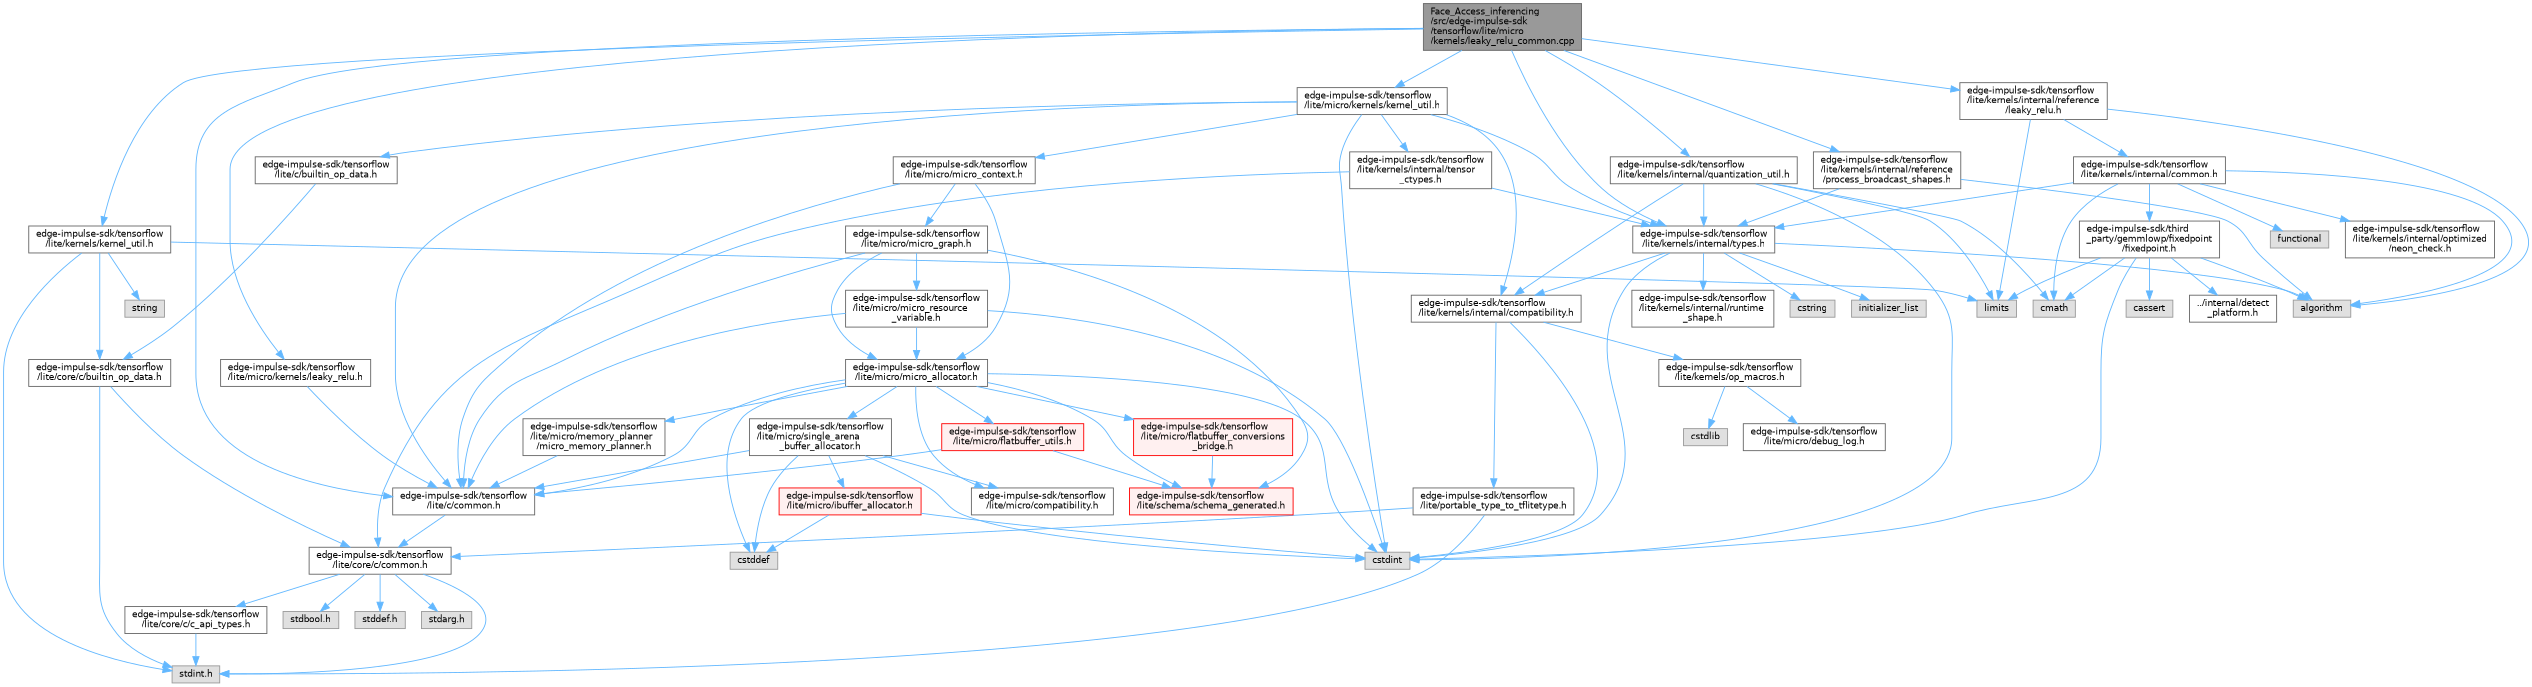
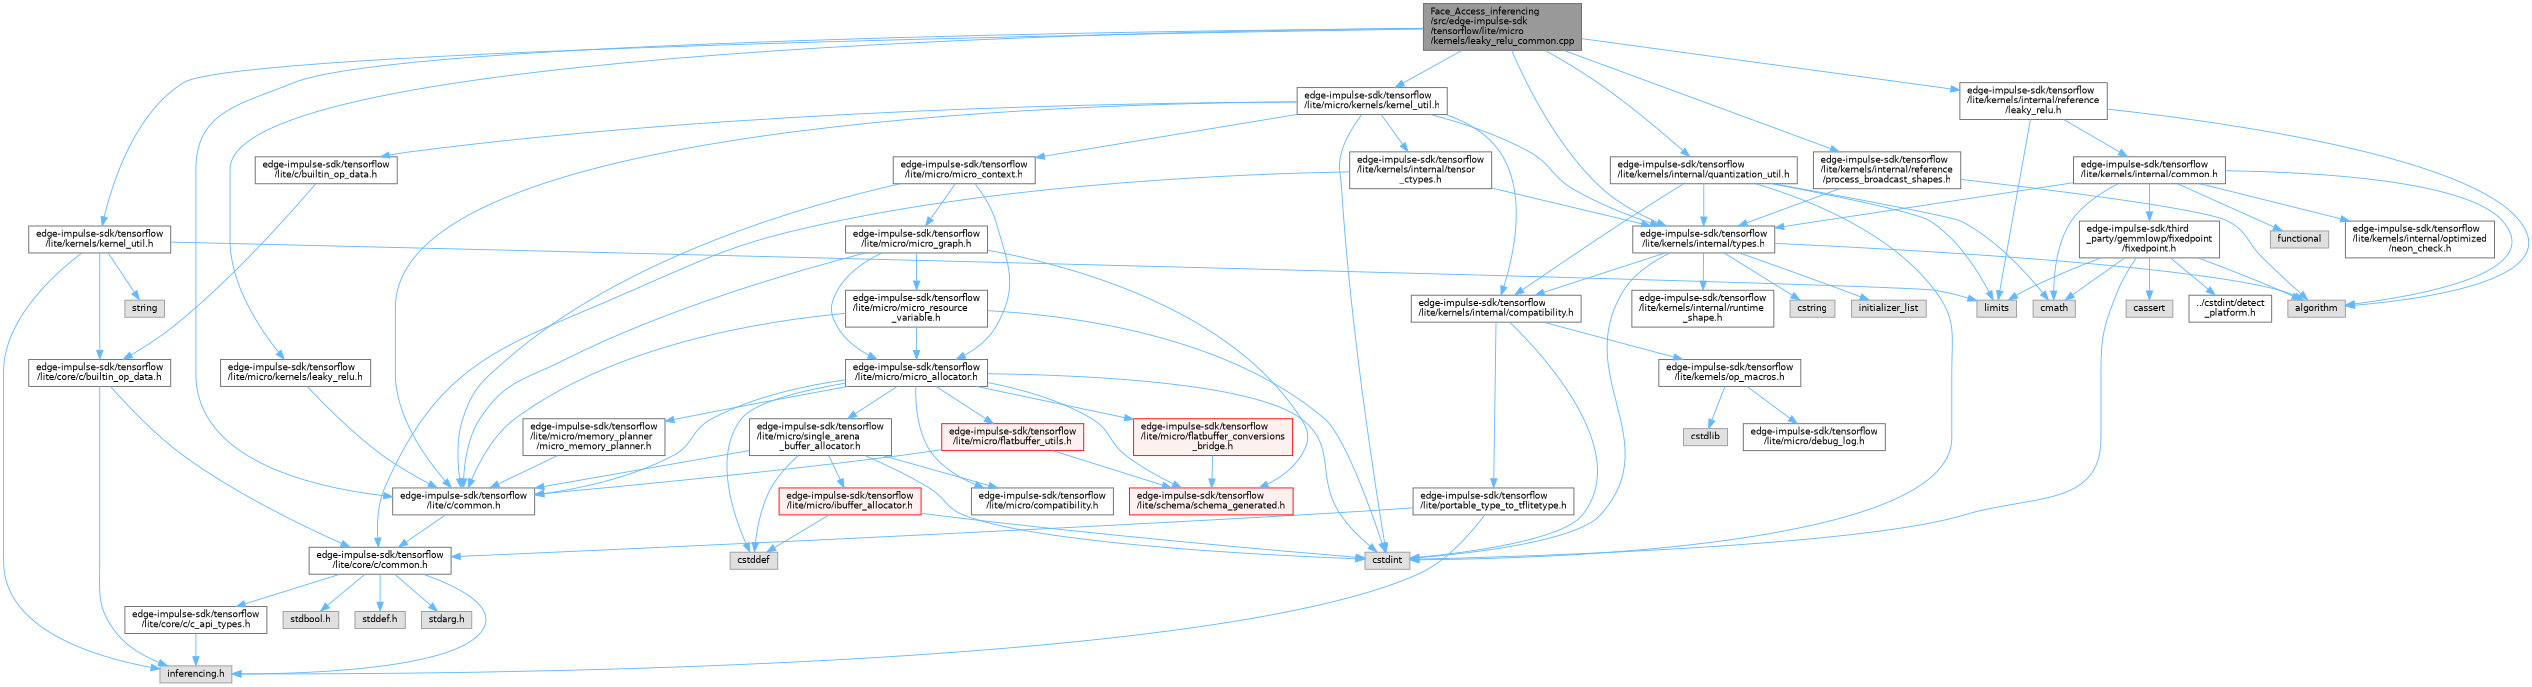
(2233, 309) -> (2230, 309)
(196, 674) -> (196, 674)
